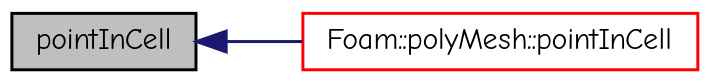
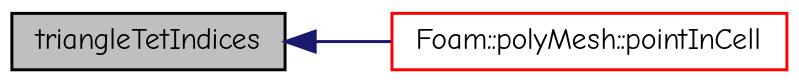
(104, 42) -> (148, 42)
